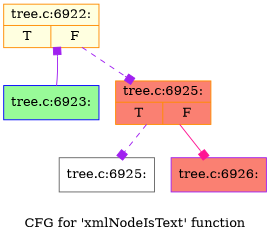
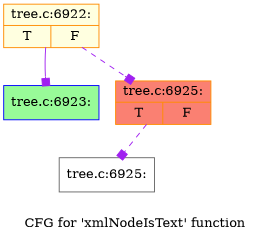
(57, 71) -> (45, 62)
(219, 175) -> none
